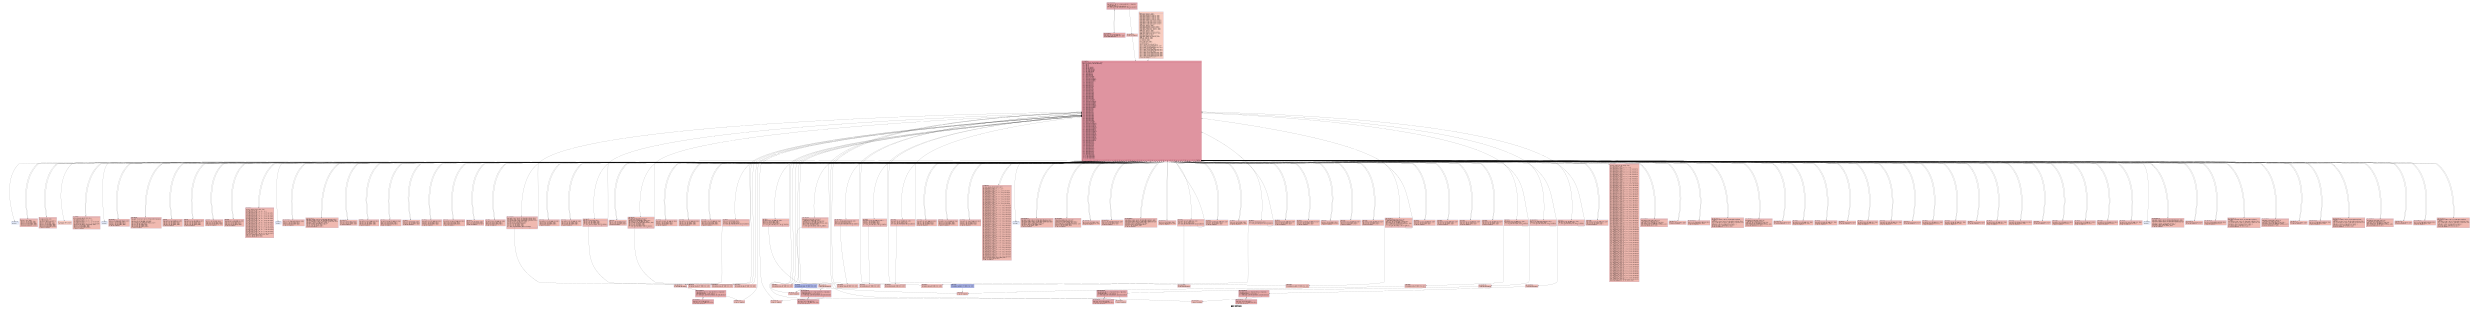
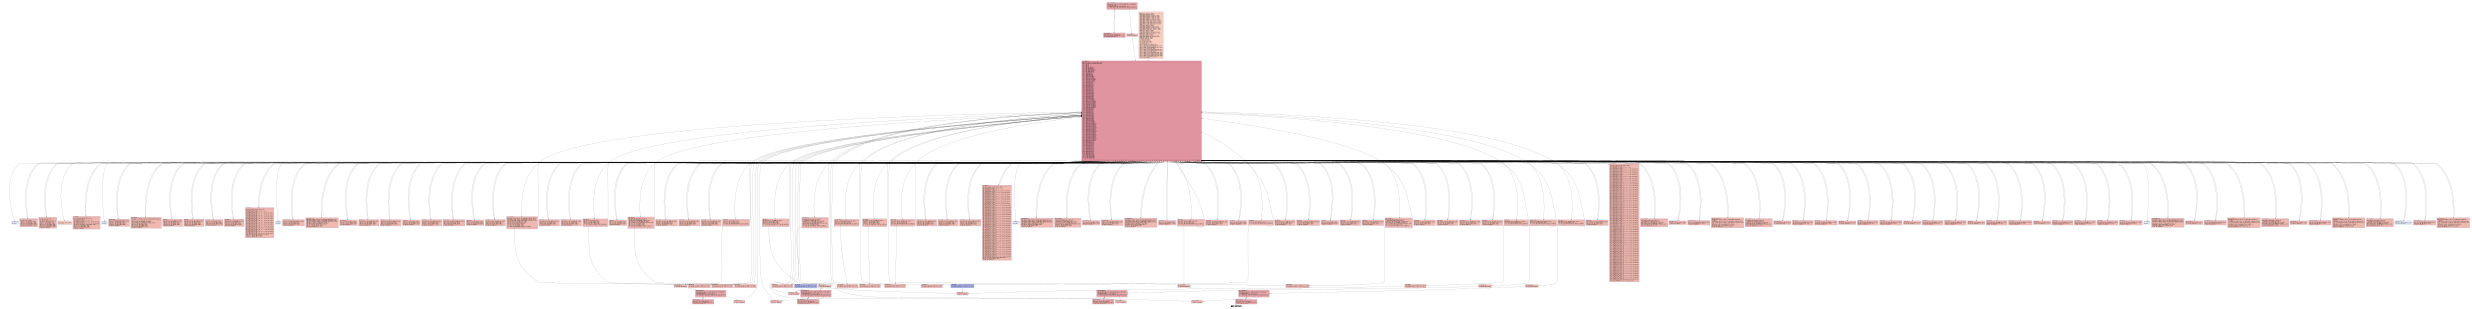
(2403, 223) -> (2403, 223)
